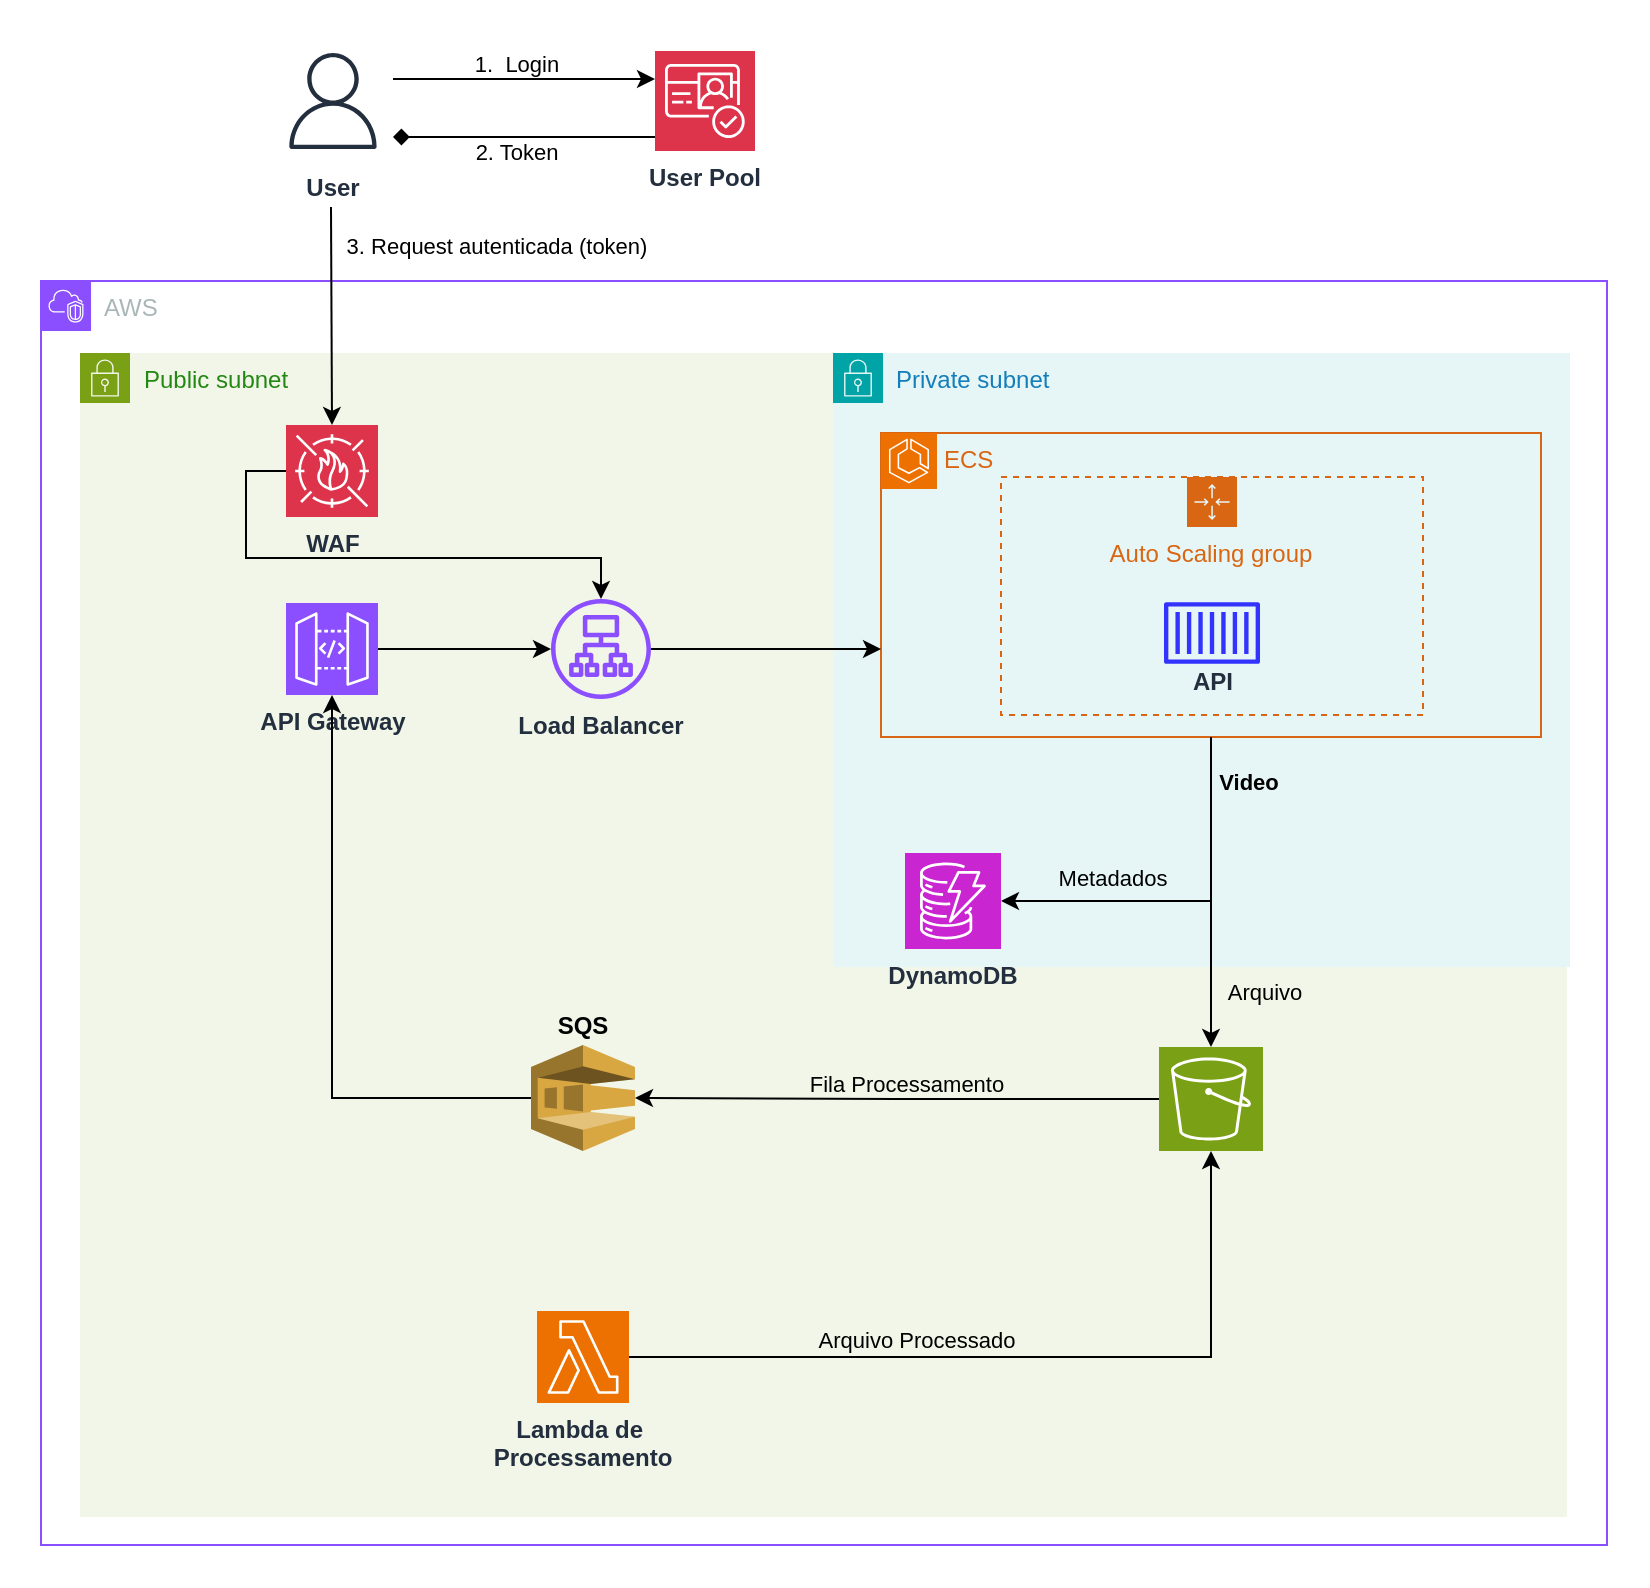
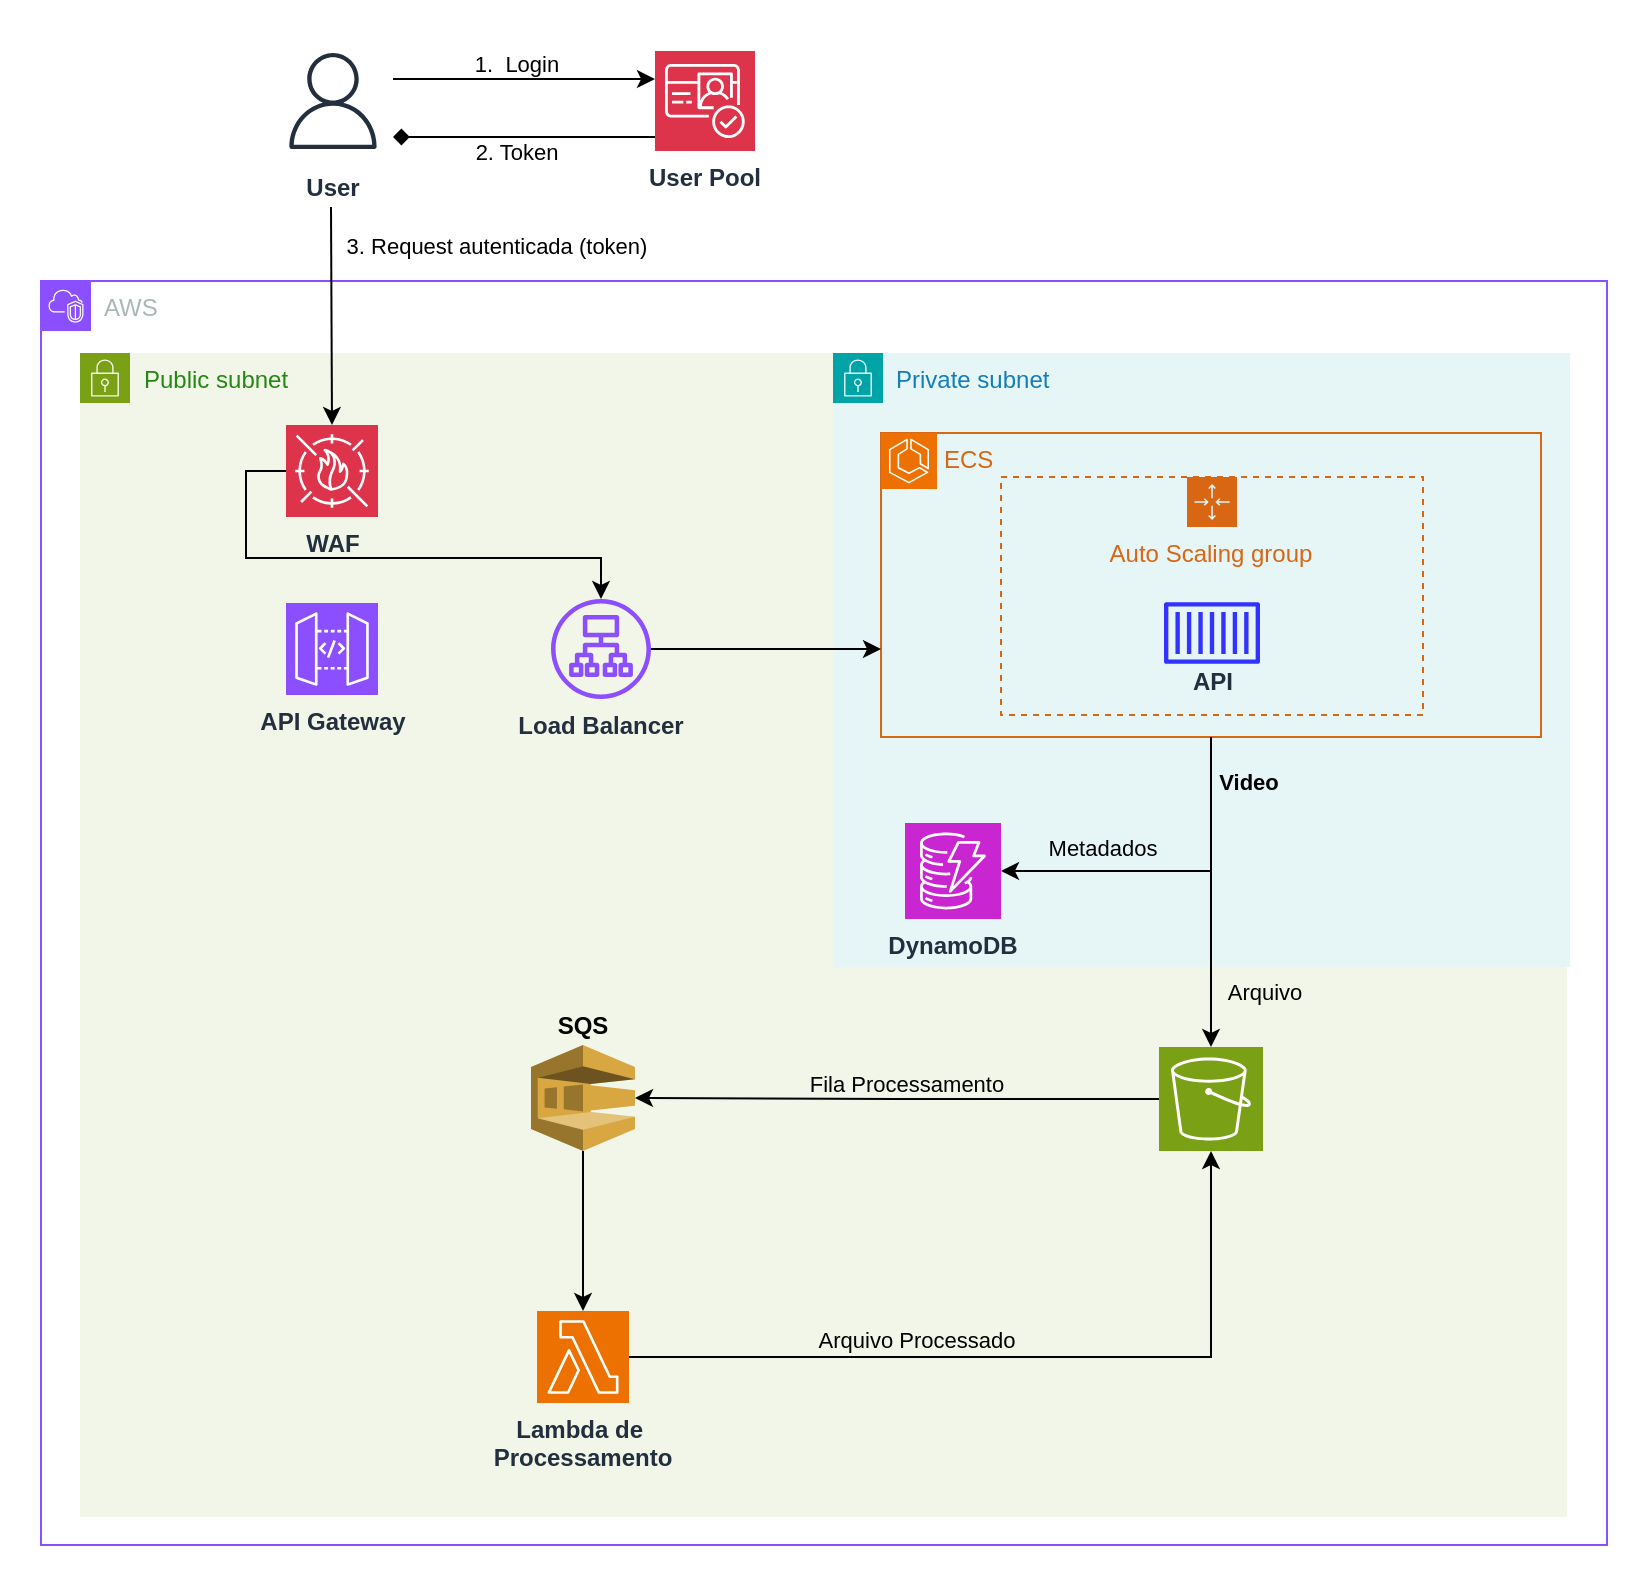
(458, 649) -> none
(953, 901) -> (953, 871)
(332, 1003) -> (583, 1224)
